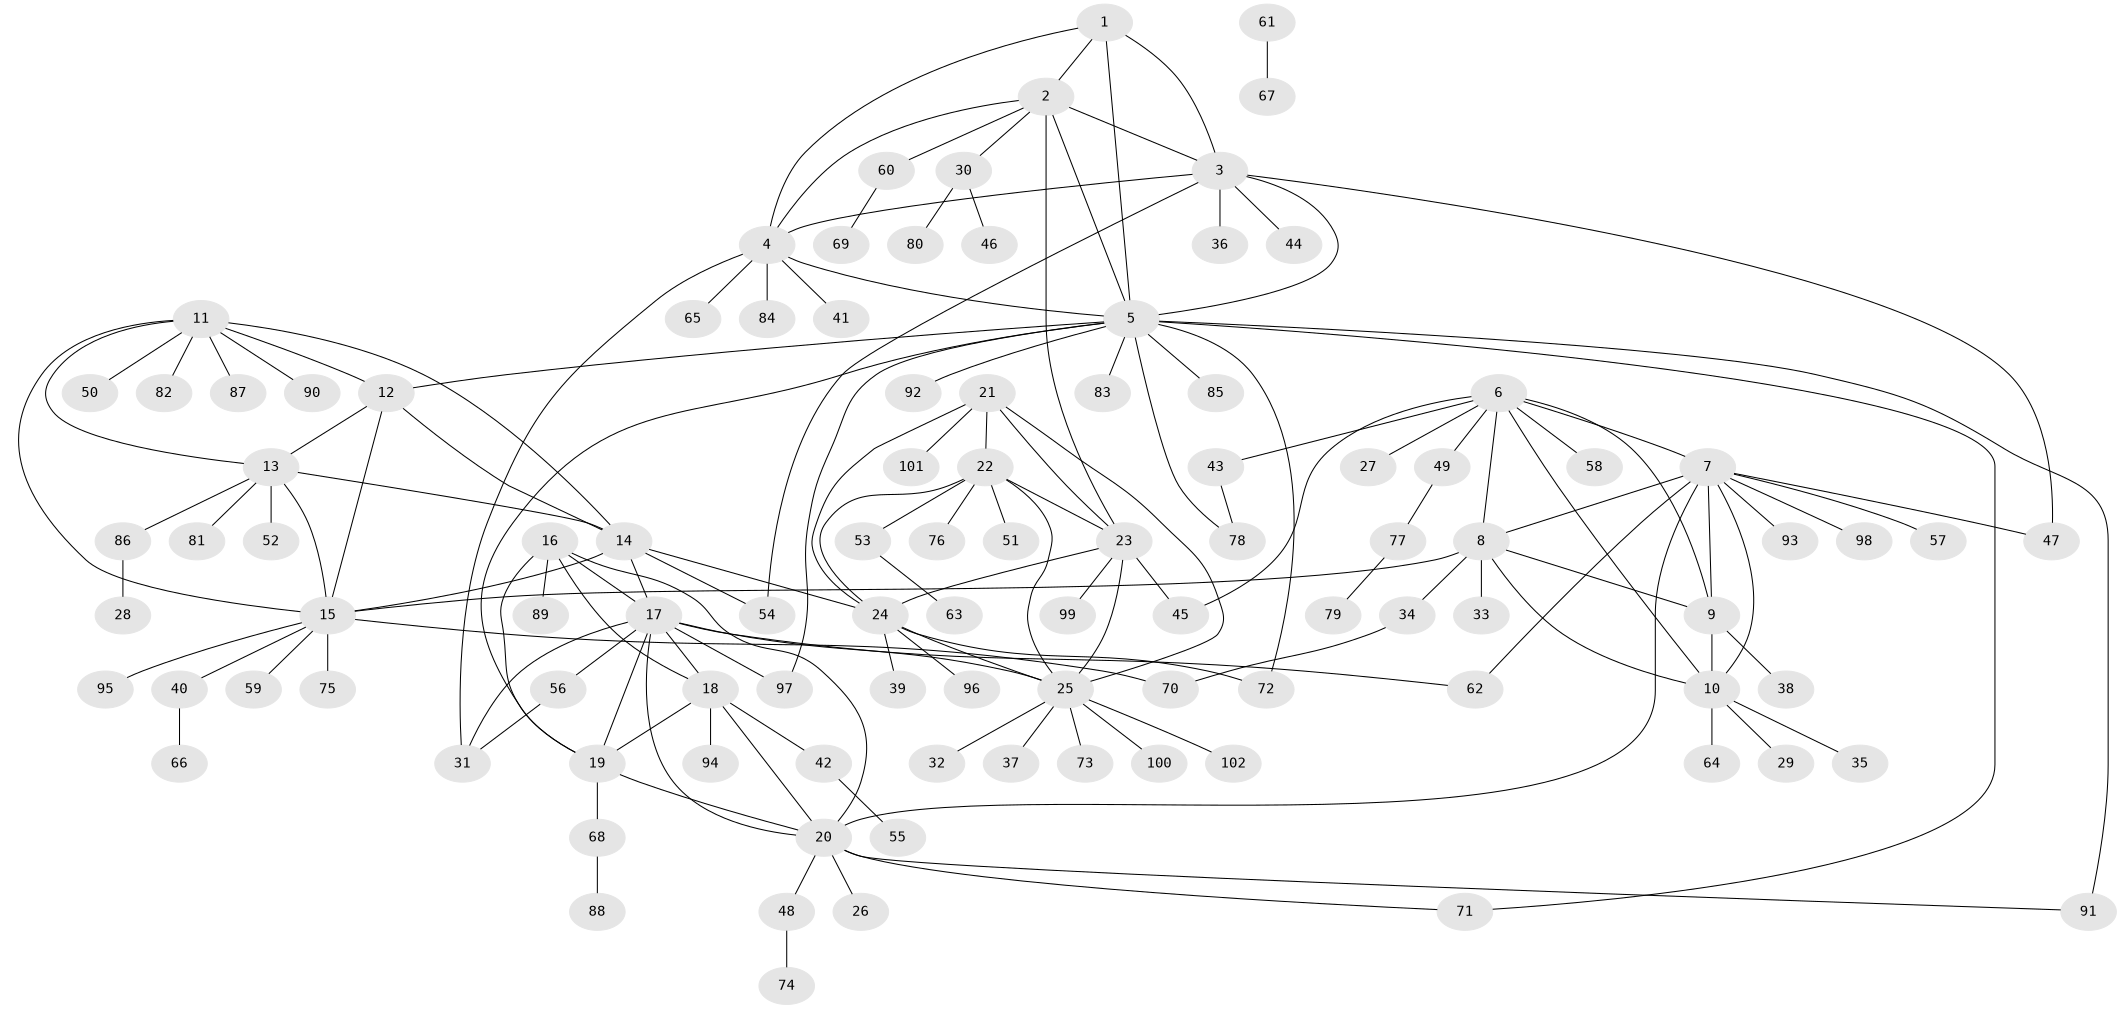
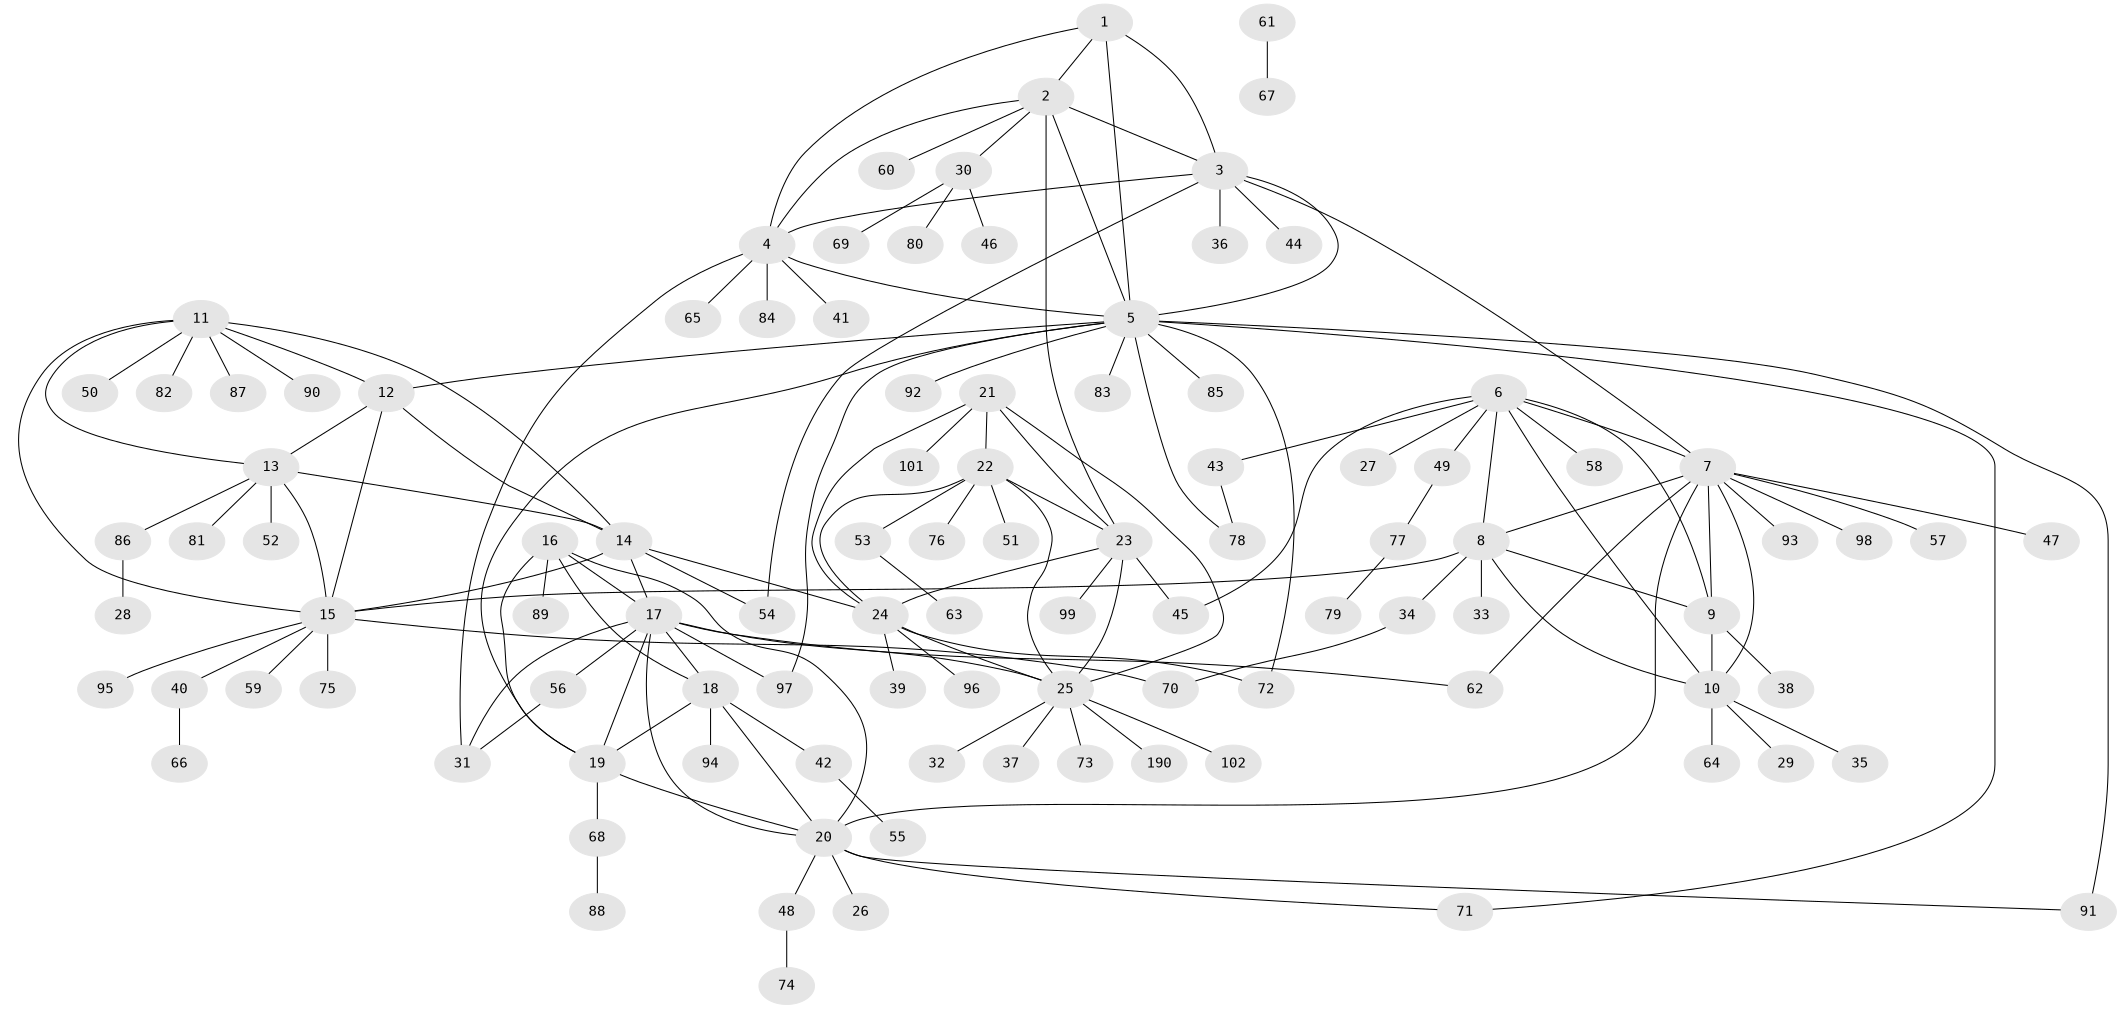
(865, 207) -> (888, 216)
(1716, 258) -> (1476, 302)
(1159, 764) -> (1159, 764)
